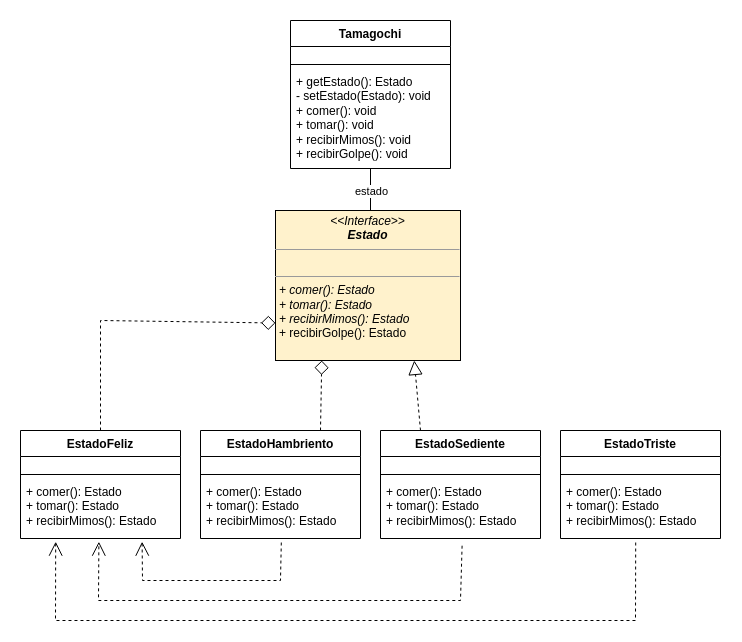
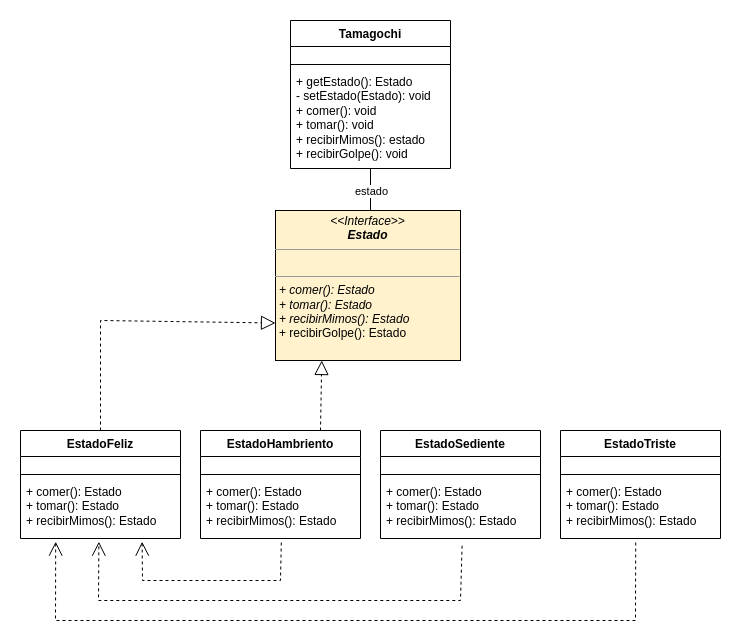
(372, 126) -> (372, 126)
(260, 323) -> (260, 323)
(321, 375) -> (321, 376)
(418, 403) -> none
